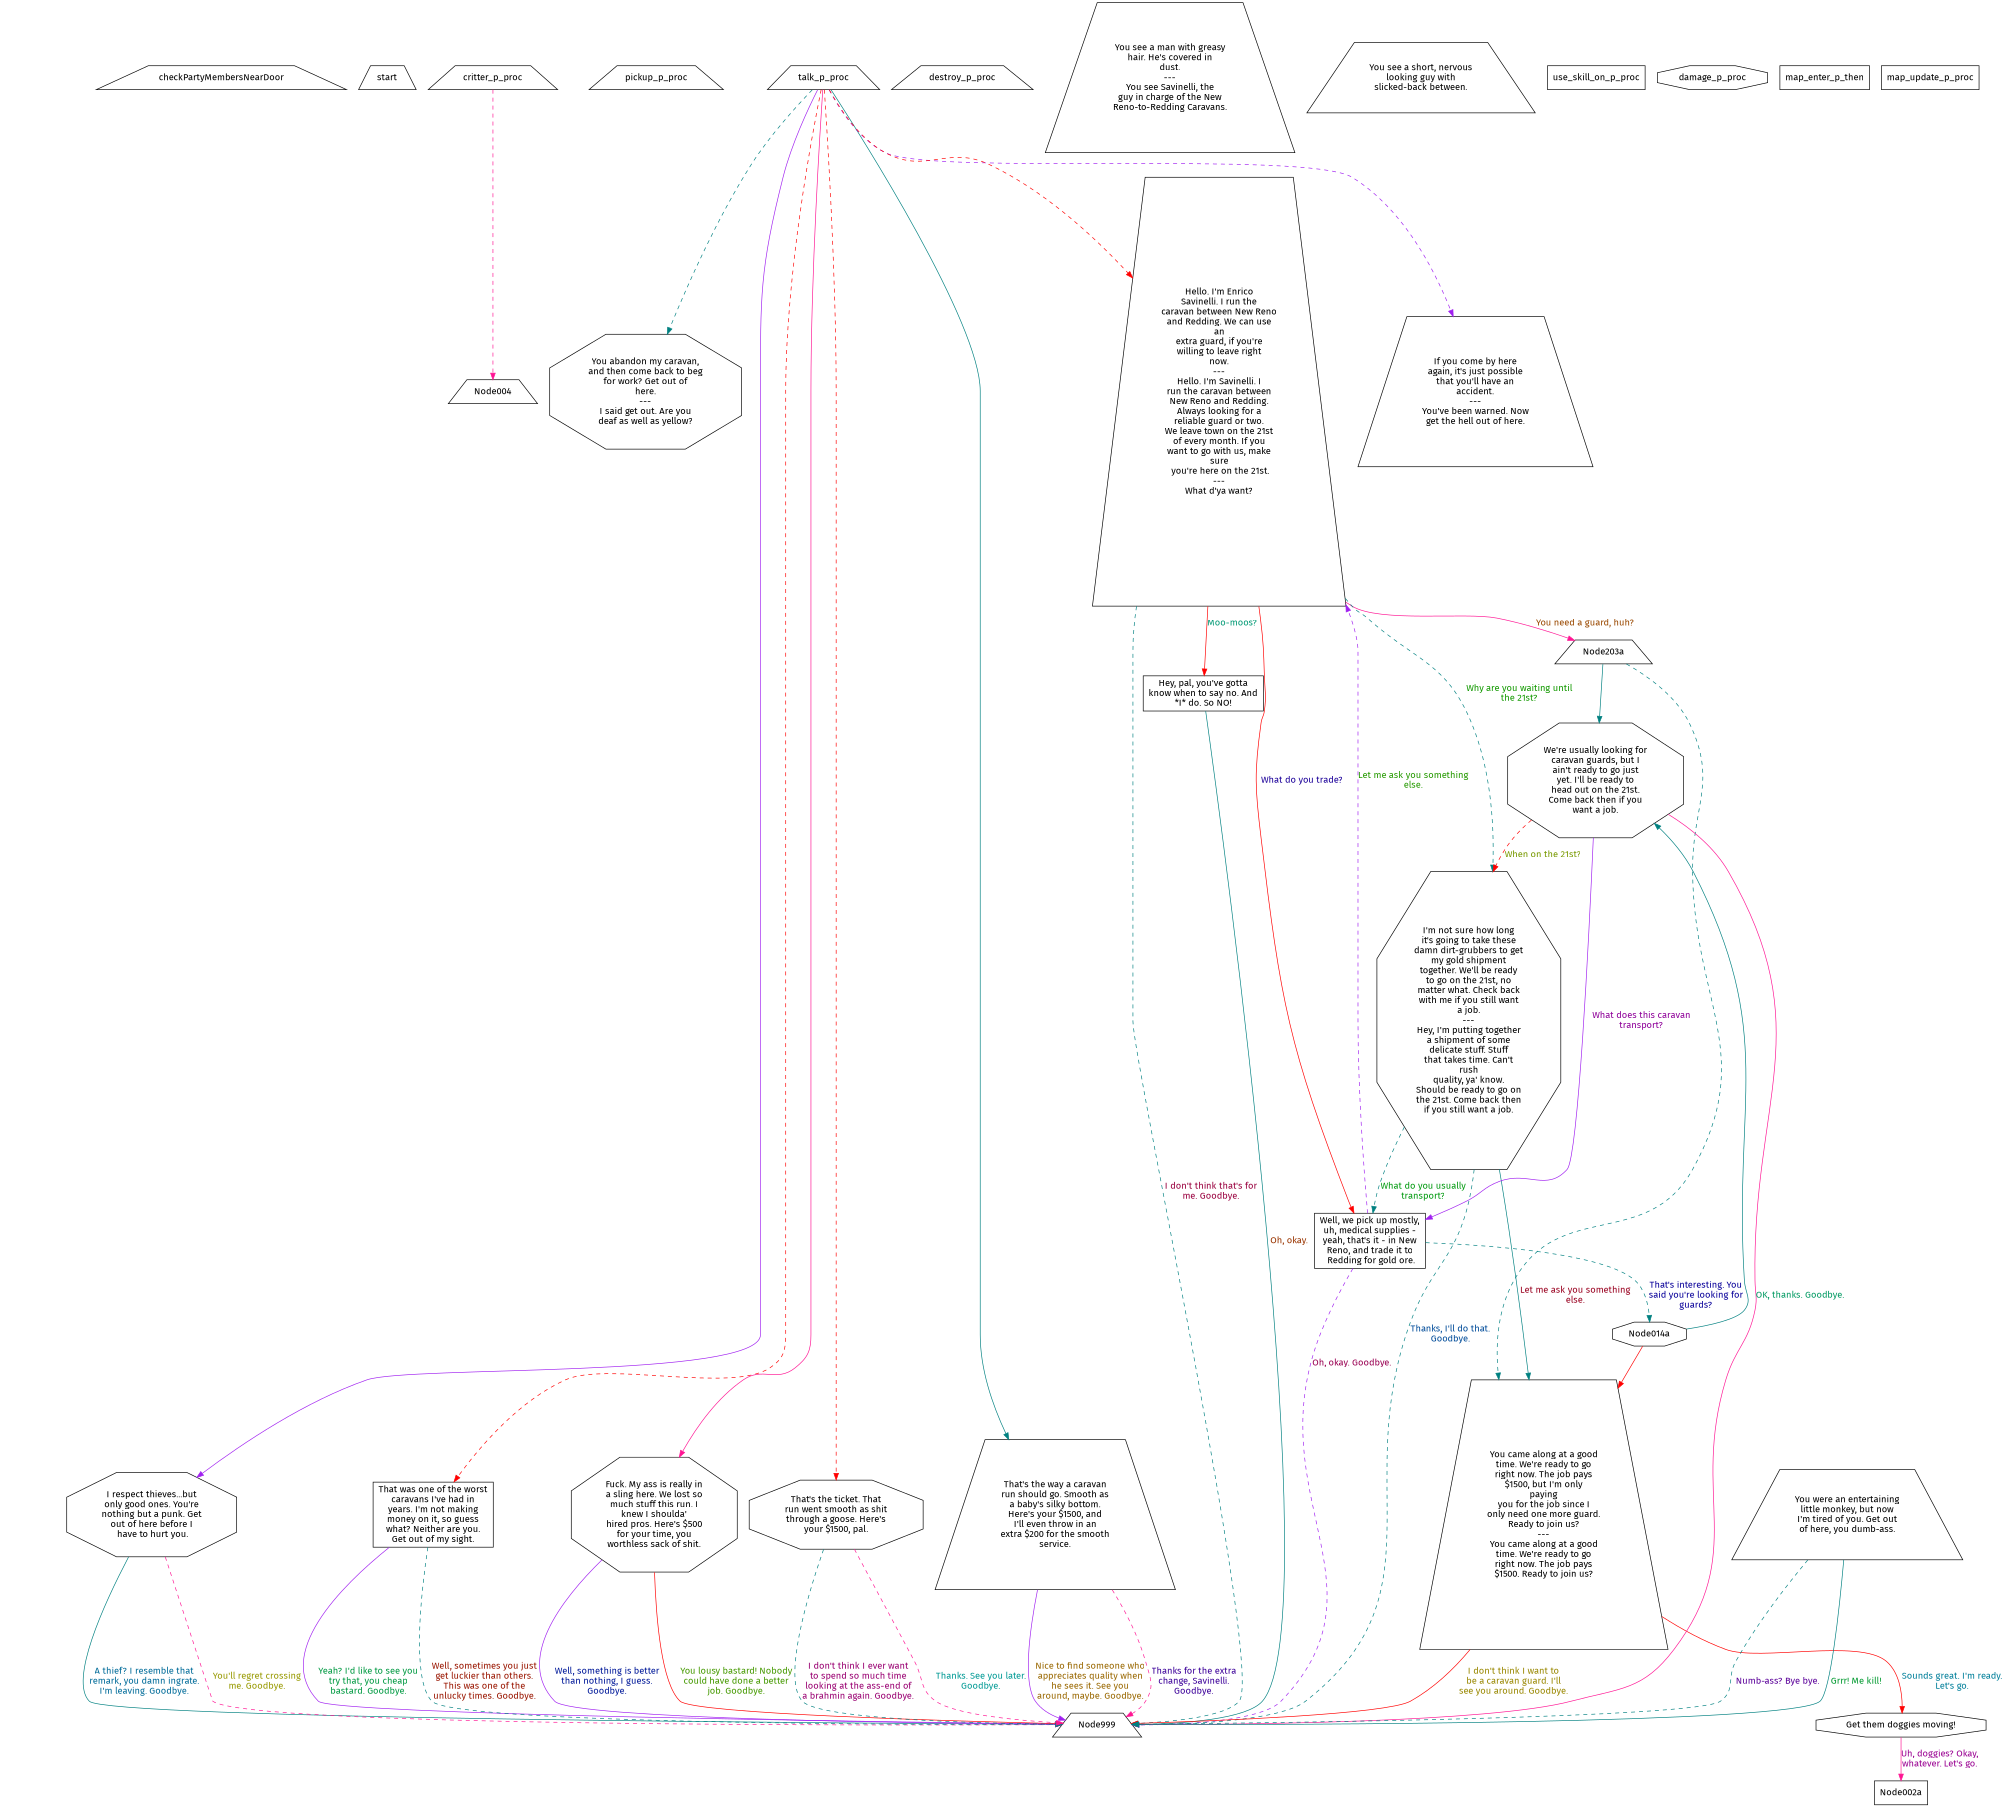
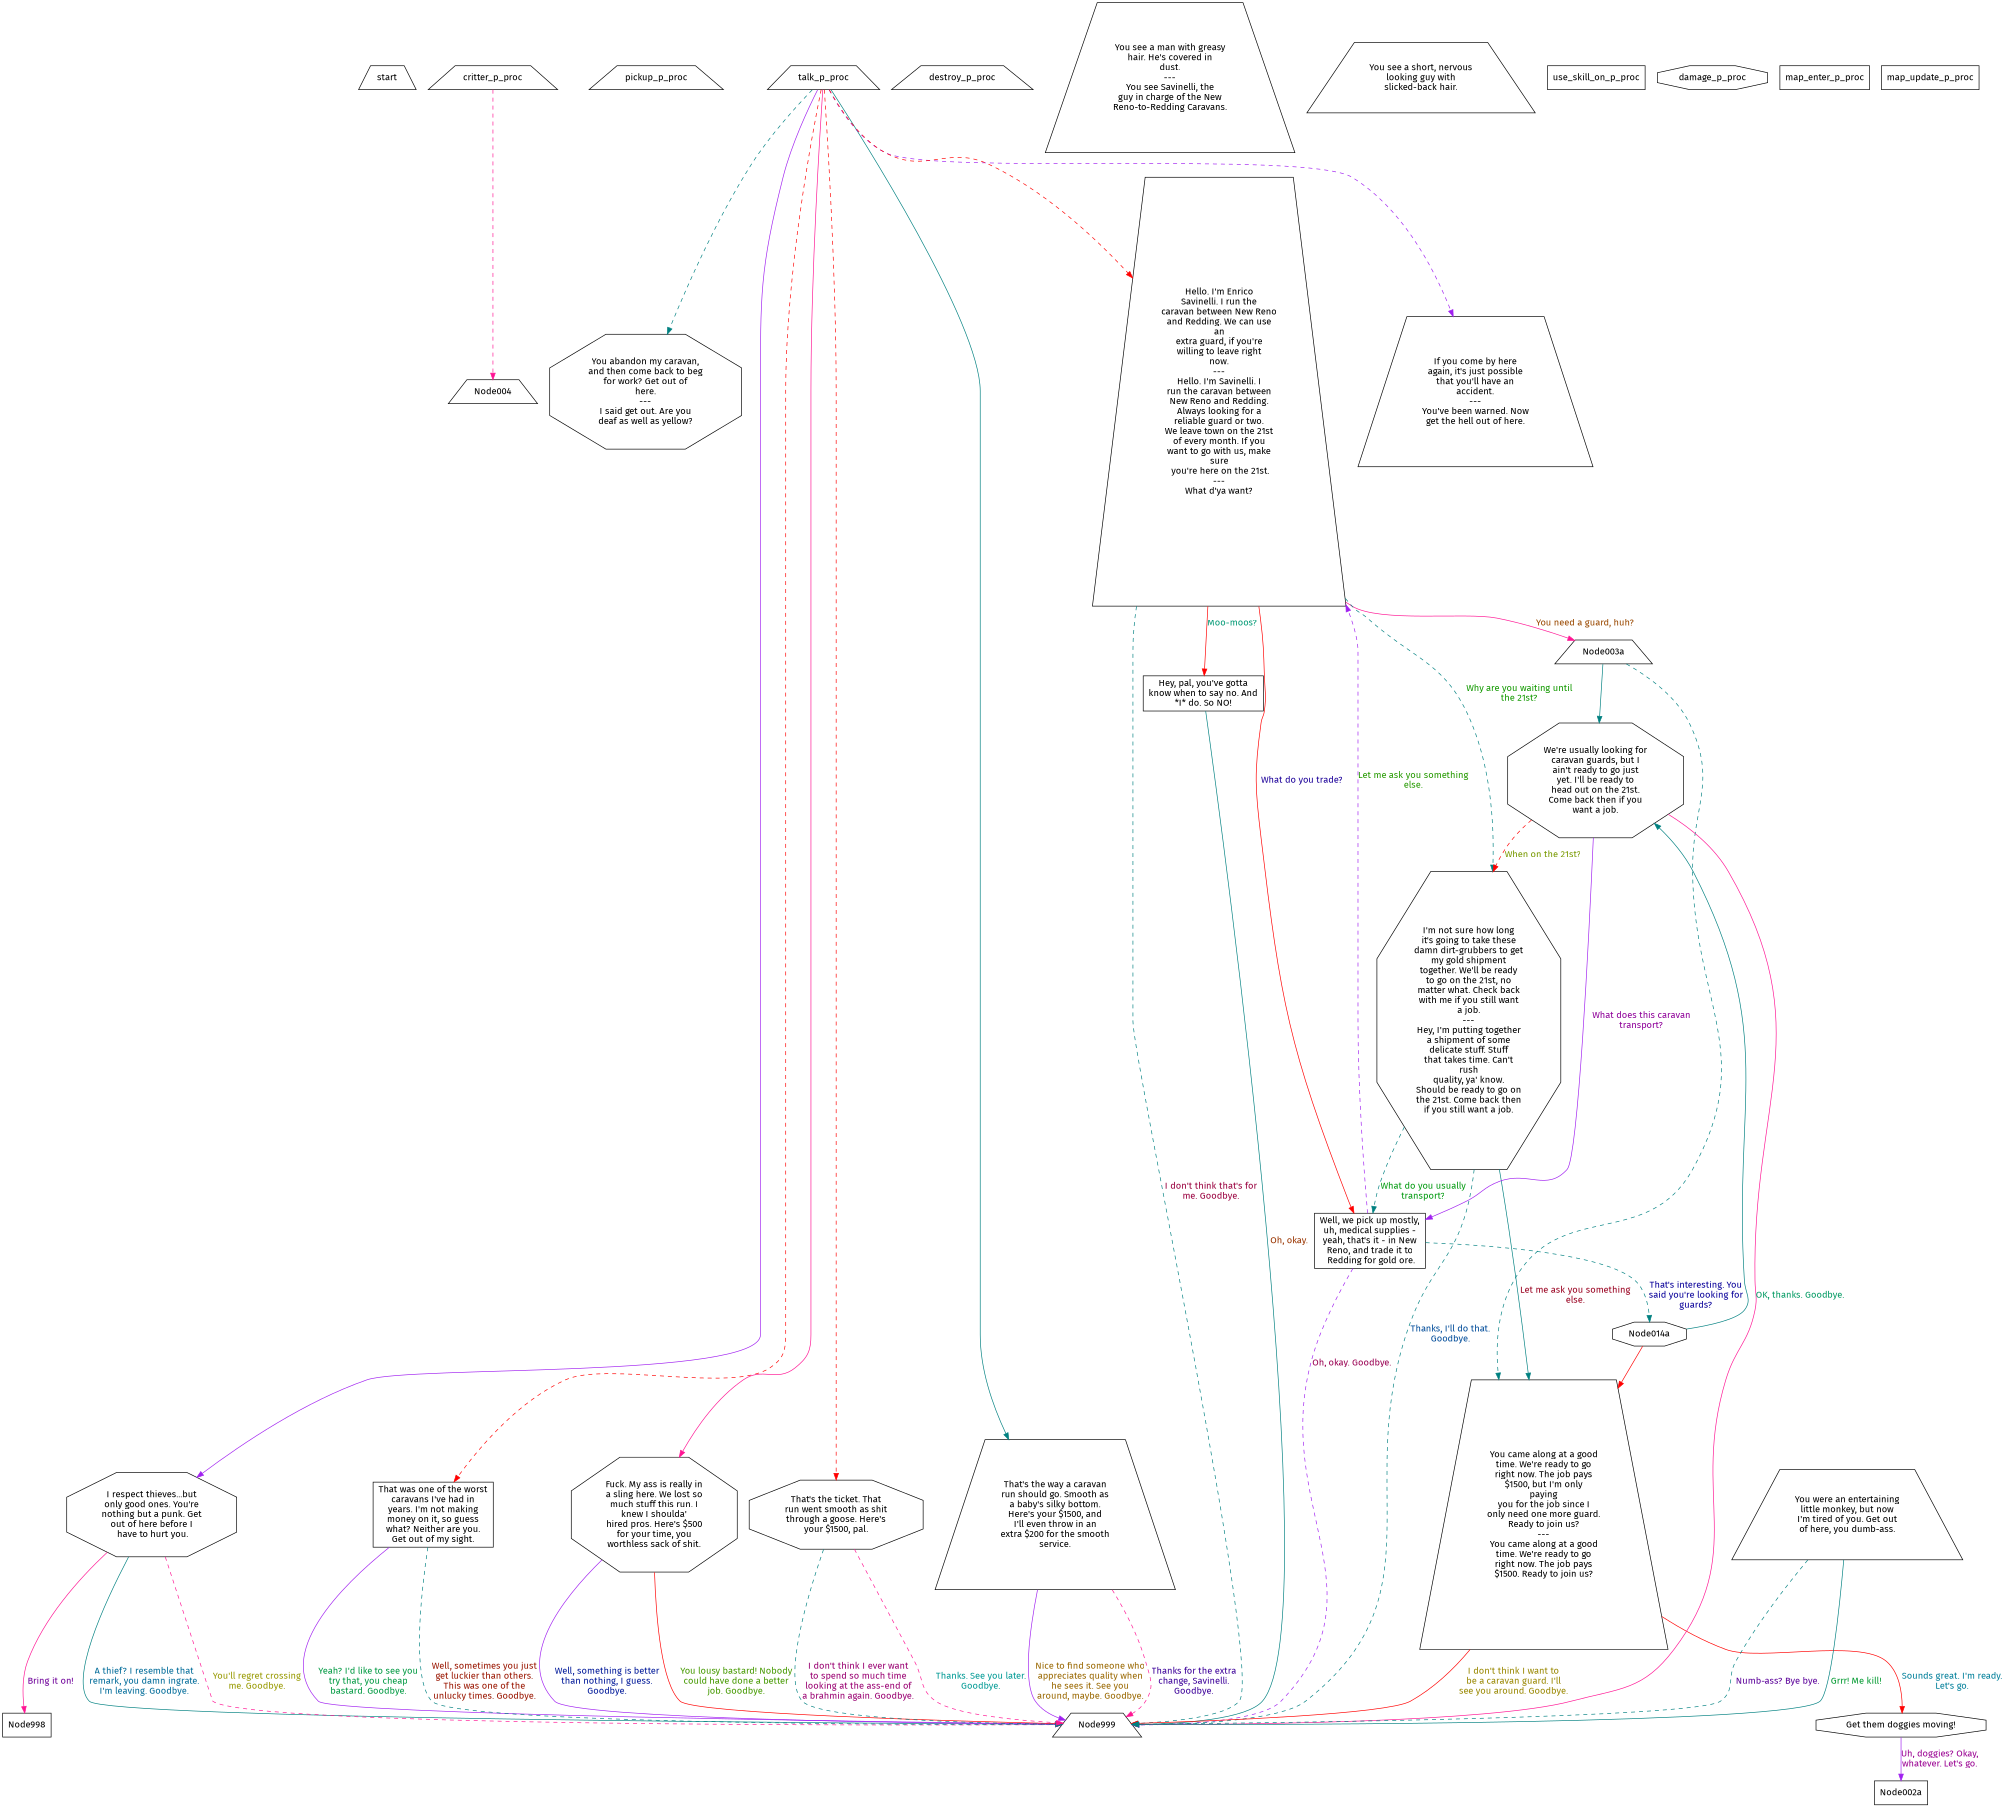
(221, 78) -> none
(1421, 78) -> (1421, 78)
(1825, 78) -> (1825, 78)
(1604, 652) -> (1604, 652)
none -> (27, 1725)
(1901, 1756) -> (1901, 1756)
